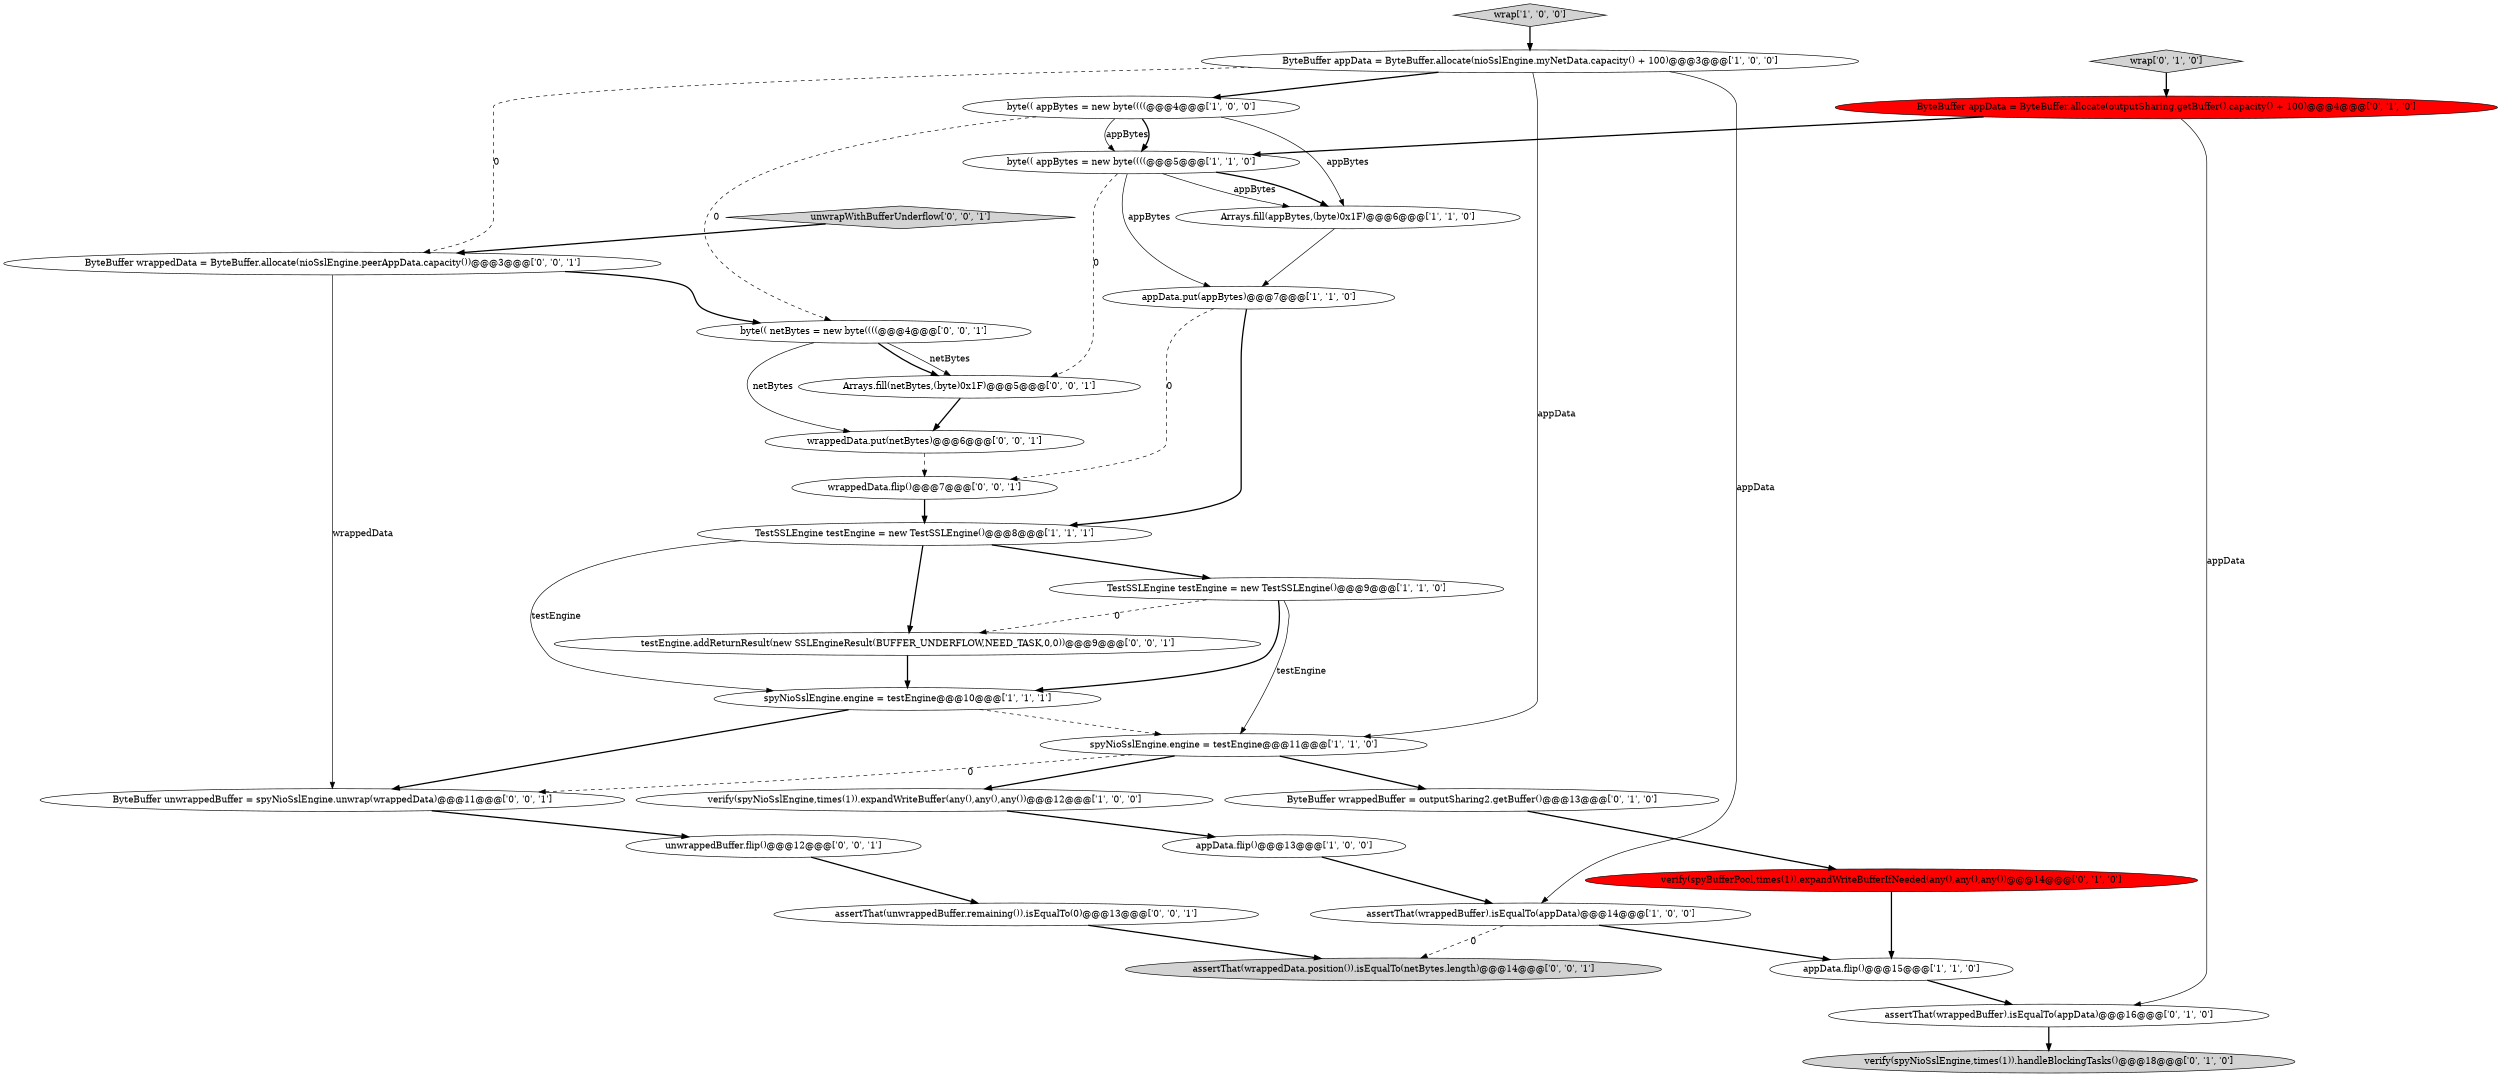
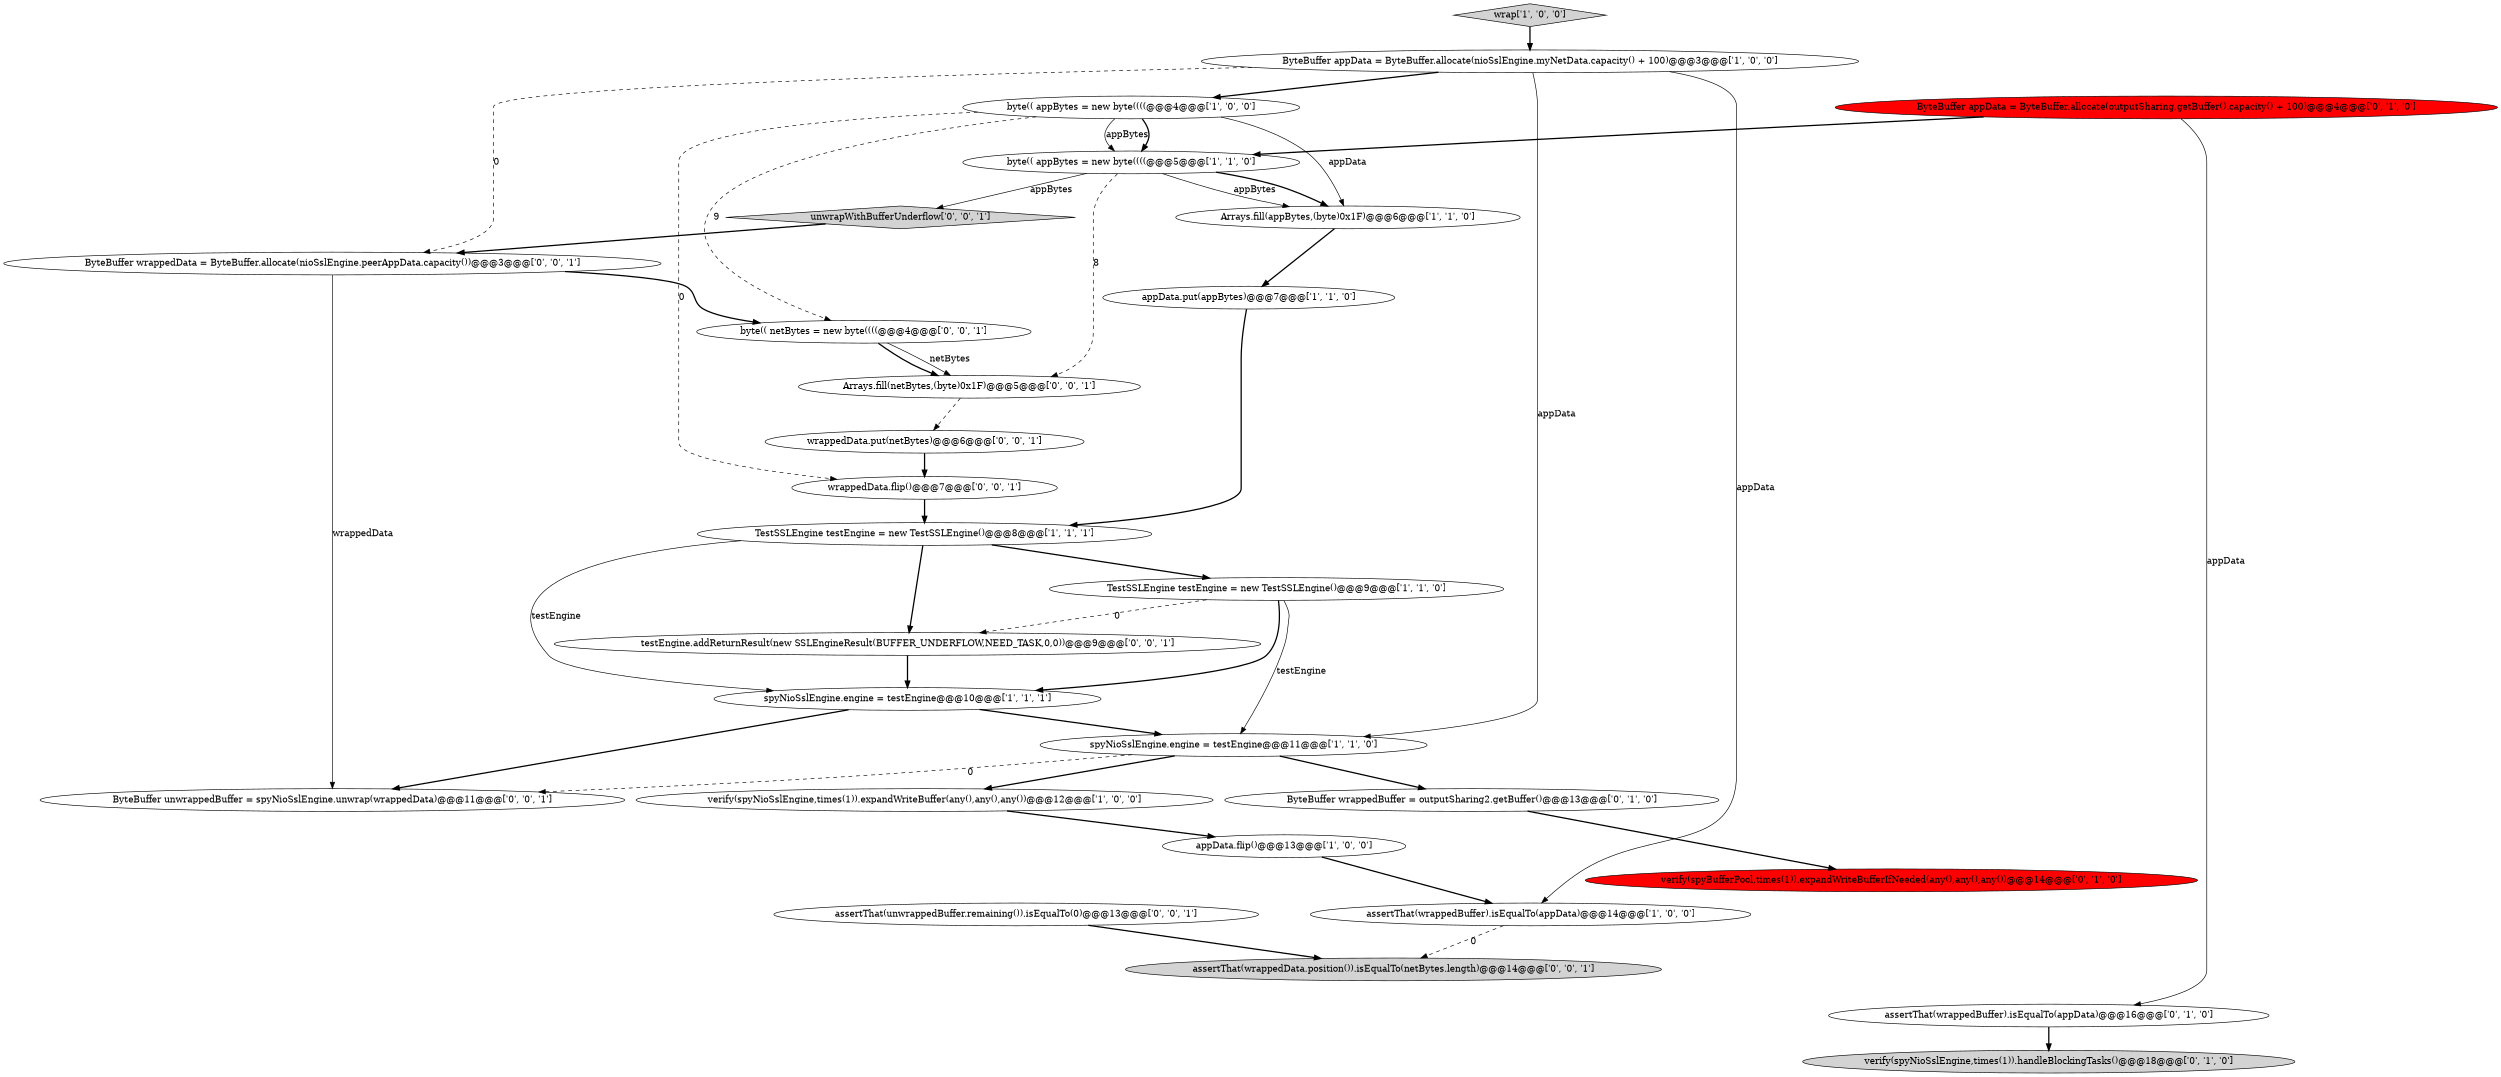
(2166, 61) -> none
(1348, 162) -> (1348, 162)
(717, 217) -> (717, 217)
(1140, 245) -> (1015, 190)
(1301, 256) -> (1301, 256)
(1096, 264) -> (1096, 264)
(753, 398) -> none
(949, 412) -> (949, 412)
(1167, 442) -> (679, 227)
(925, 462) -> (925, 462)
(1067, 722) -> (1067, 722)
(774, 846) -> none
(1891, 969) -> none
